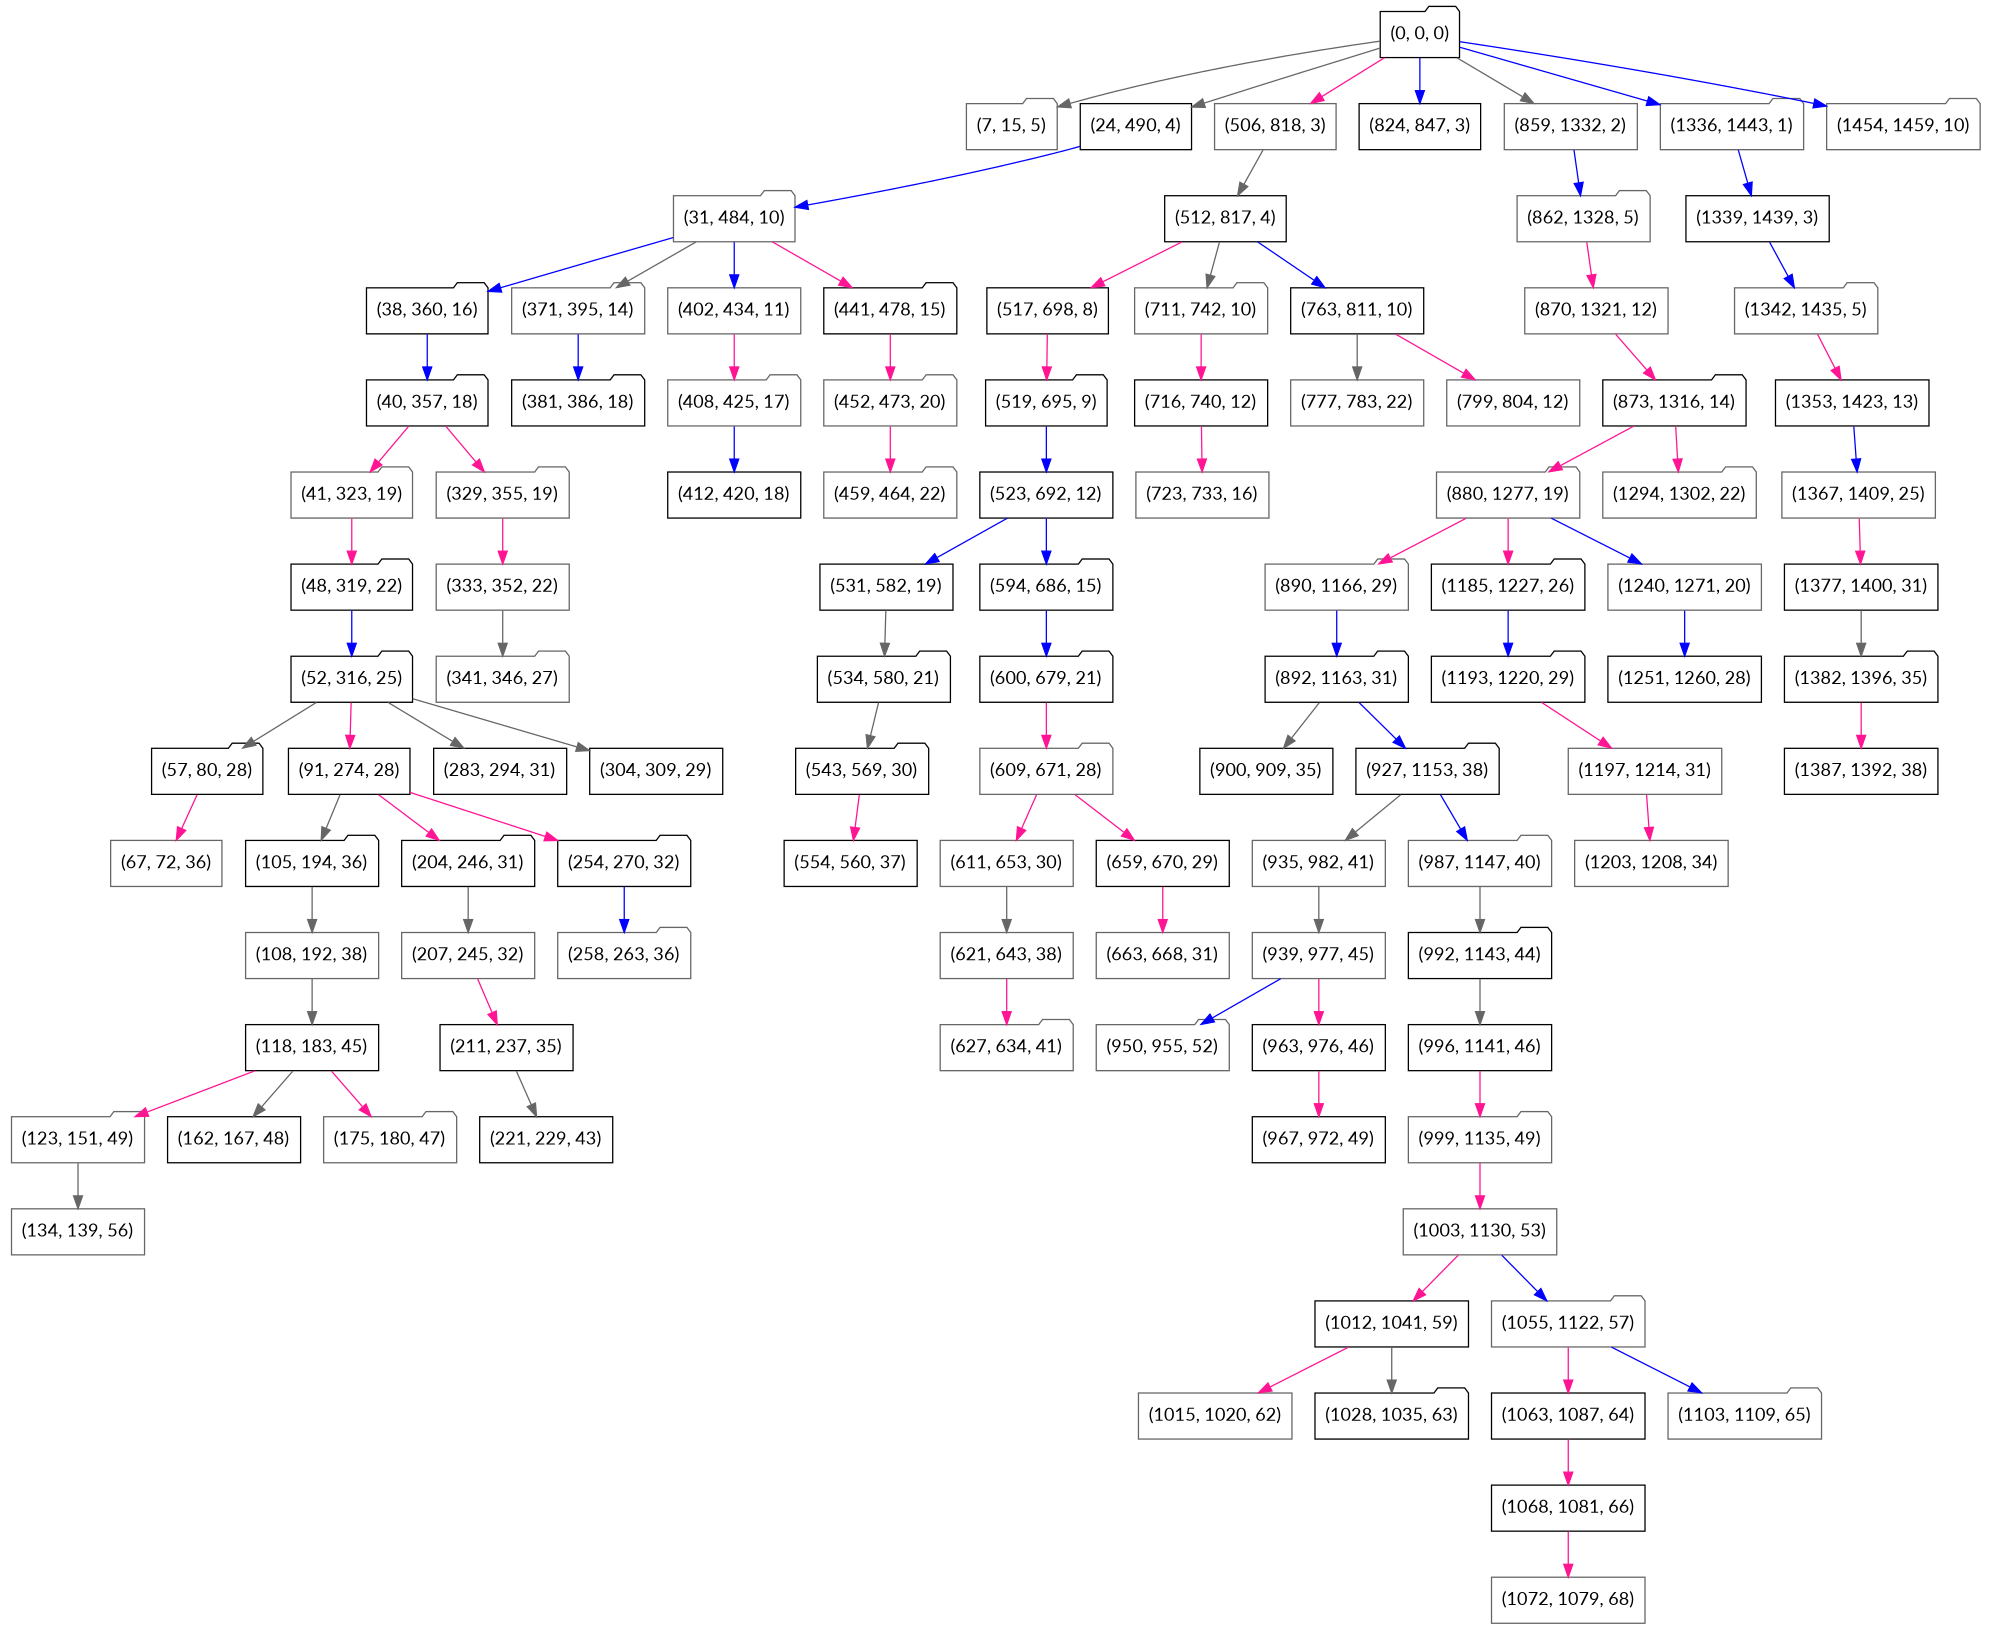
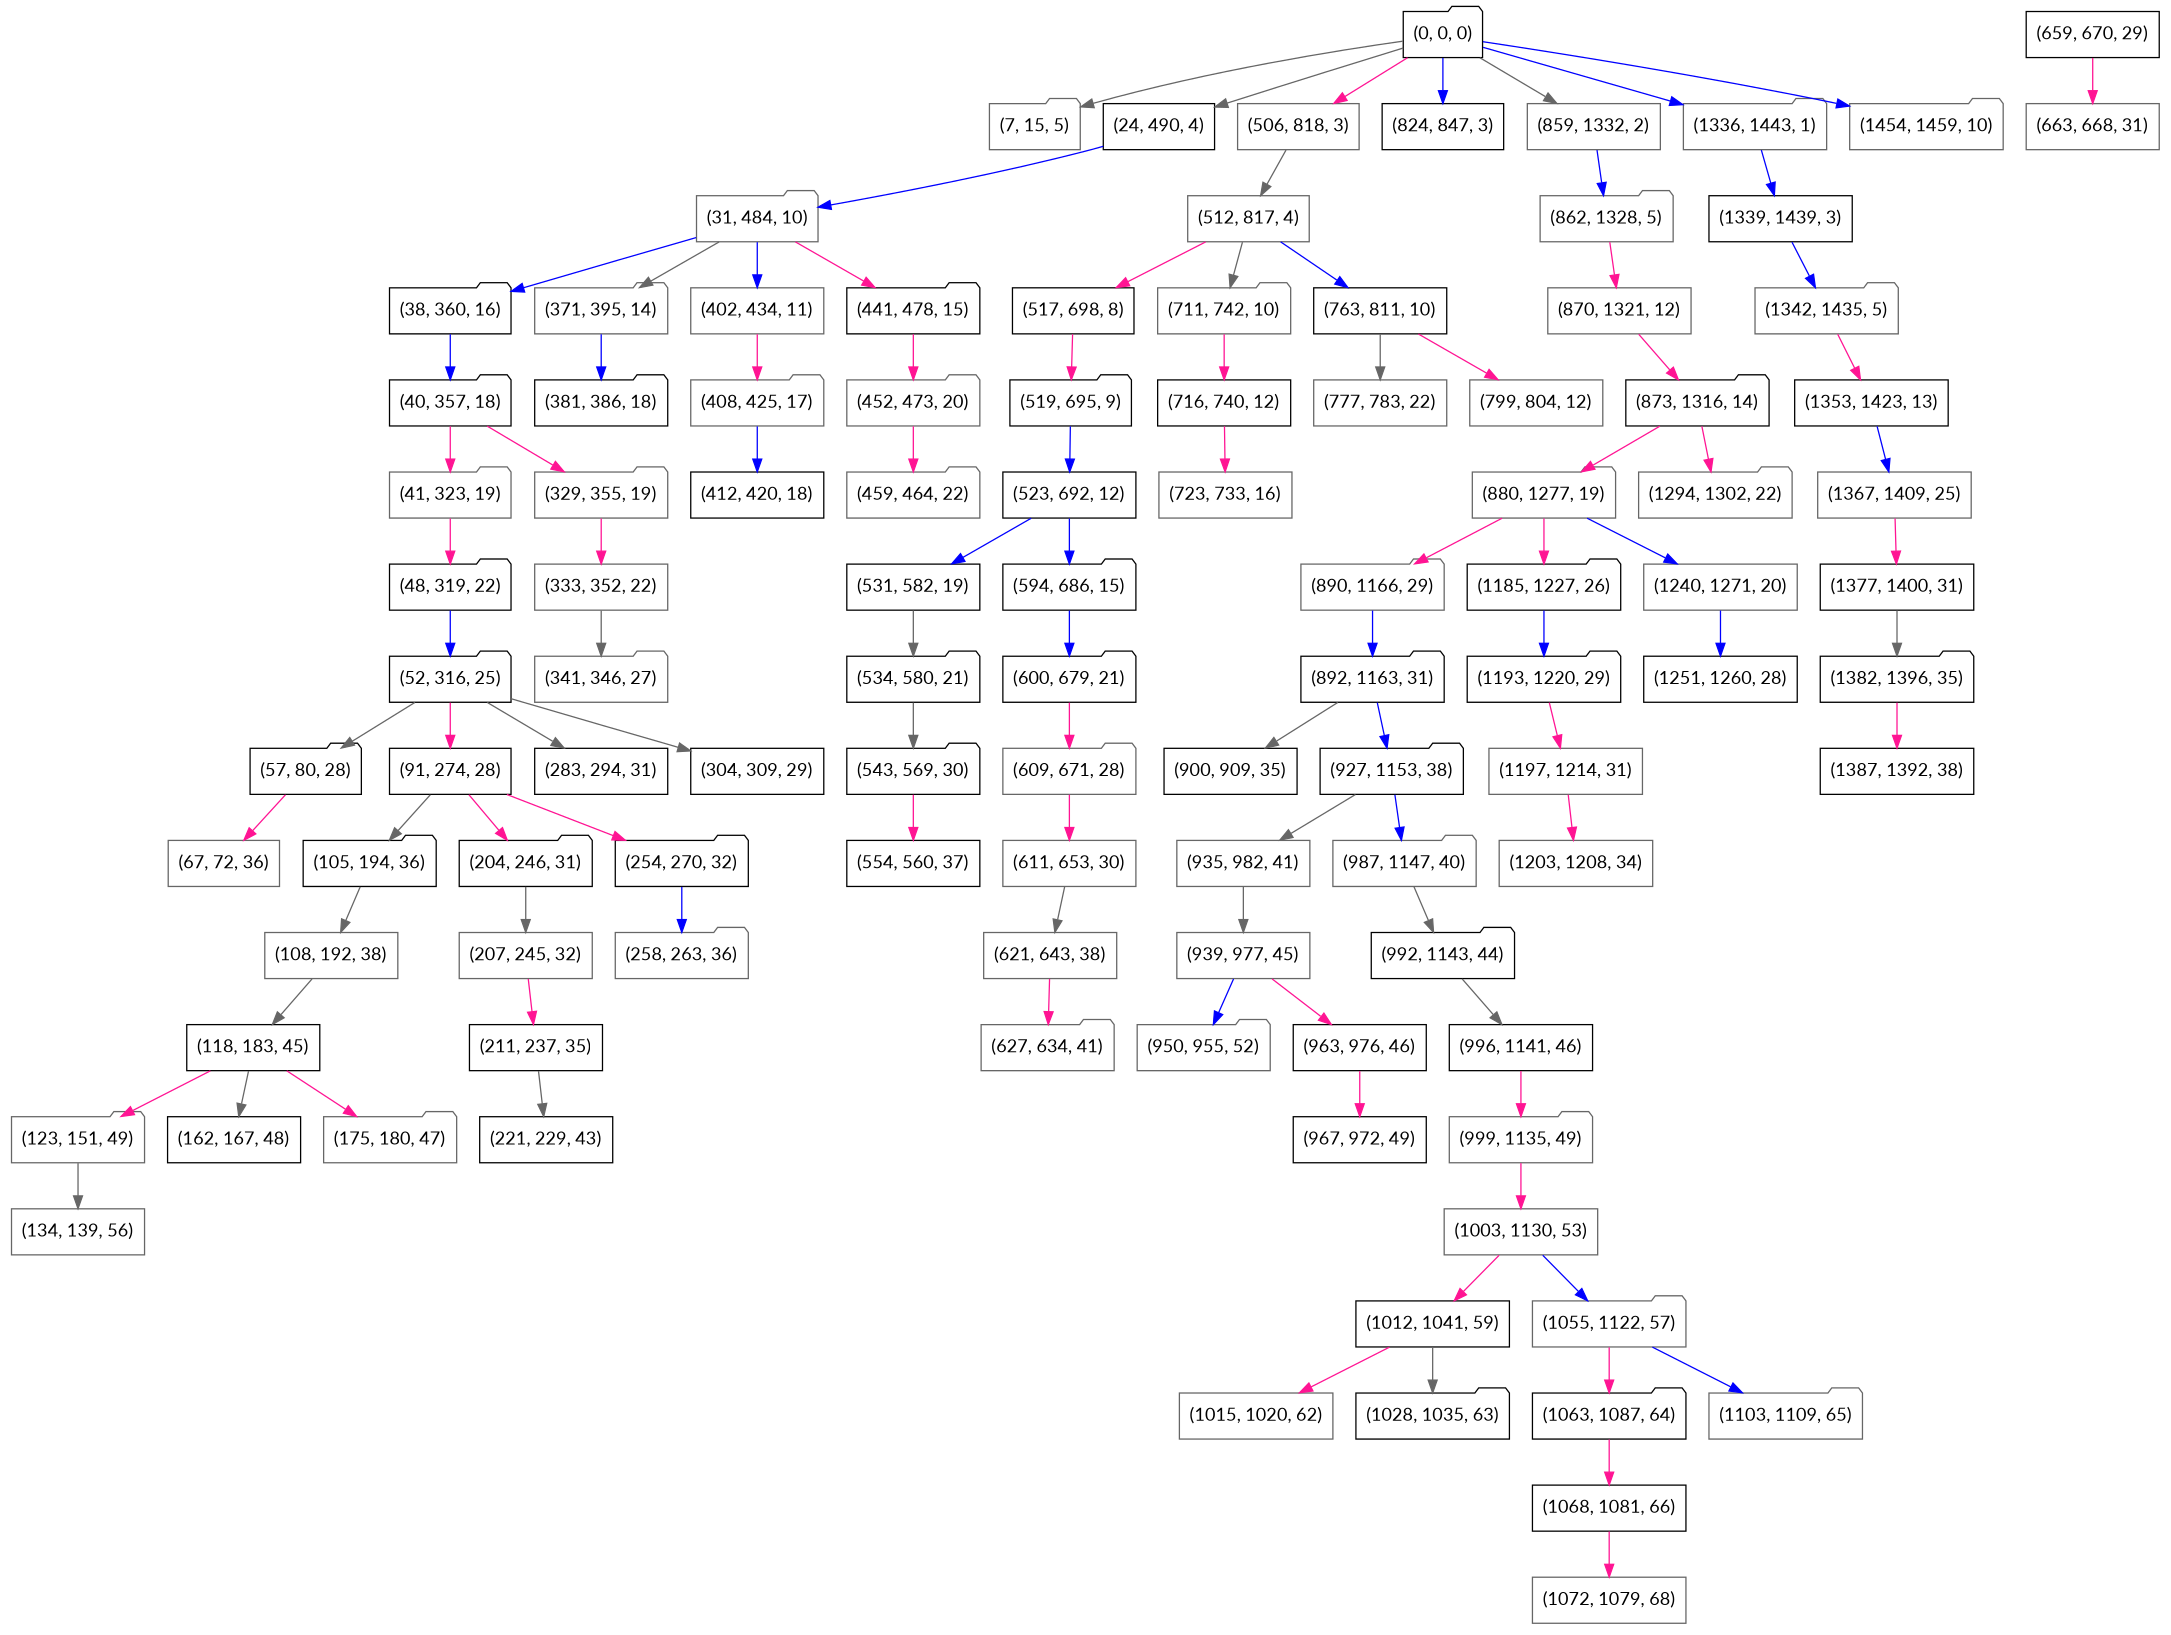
(1225, 219) -> (1248, 219)
(1099, 813) -> none
(1568, 1416) -> (1609, 1416)
